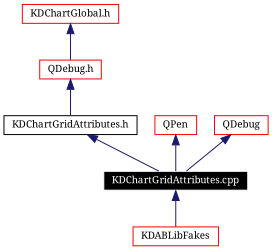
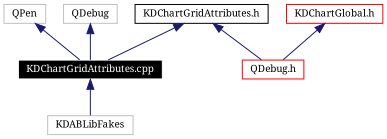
(71, 103) -> (241, 45)
(176, 125) -> (25, 14)
(241, 125) -> (90, 14)
(176, 236) -> (90, 125)
